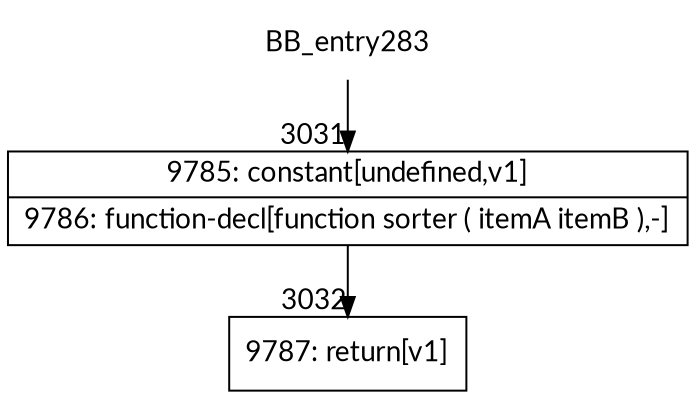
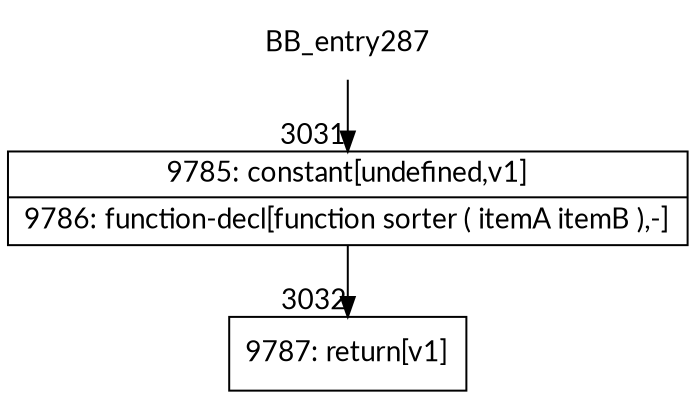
(348, 44) -> (348, 44)
